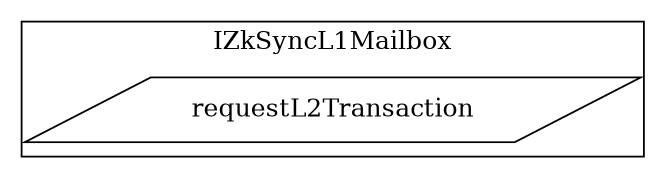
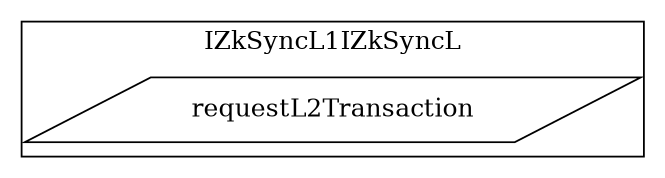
(333, 42) -> (333, 42)
